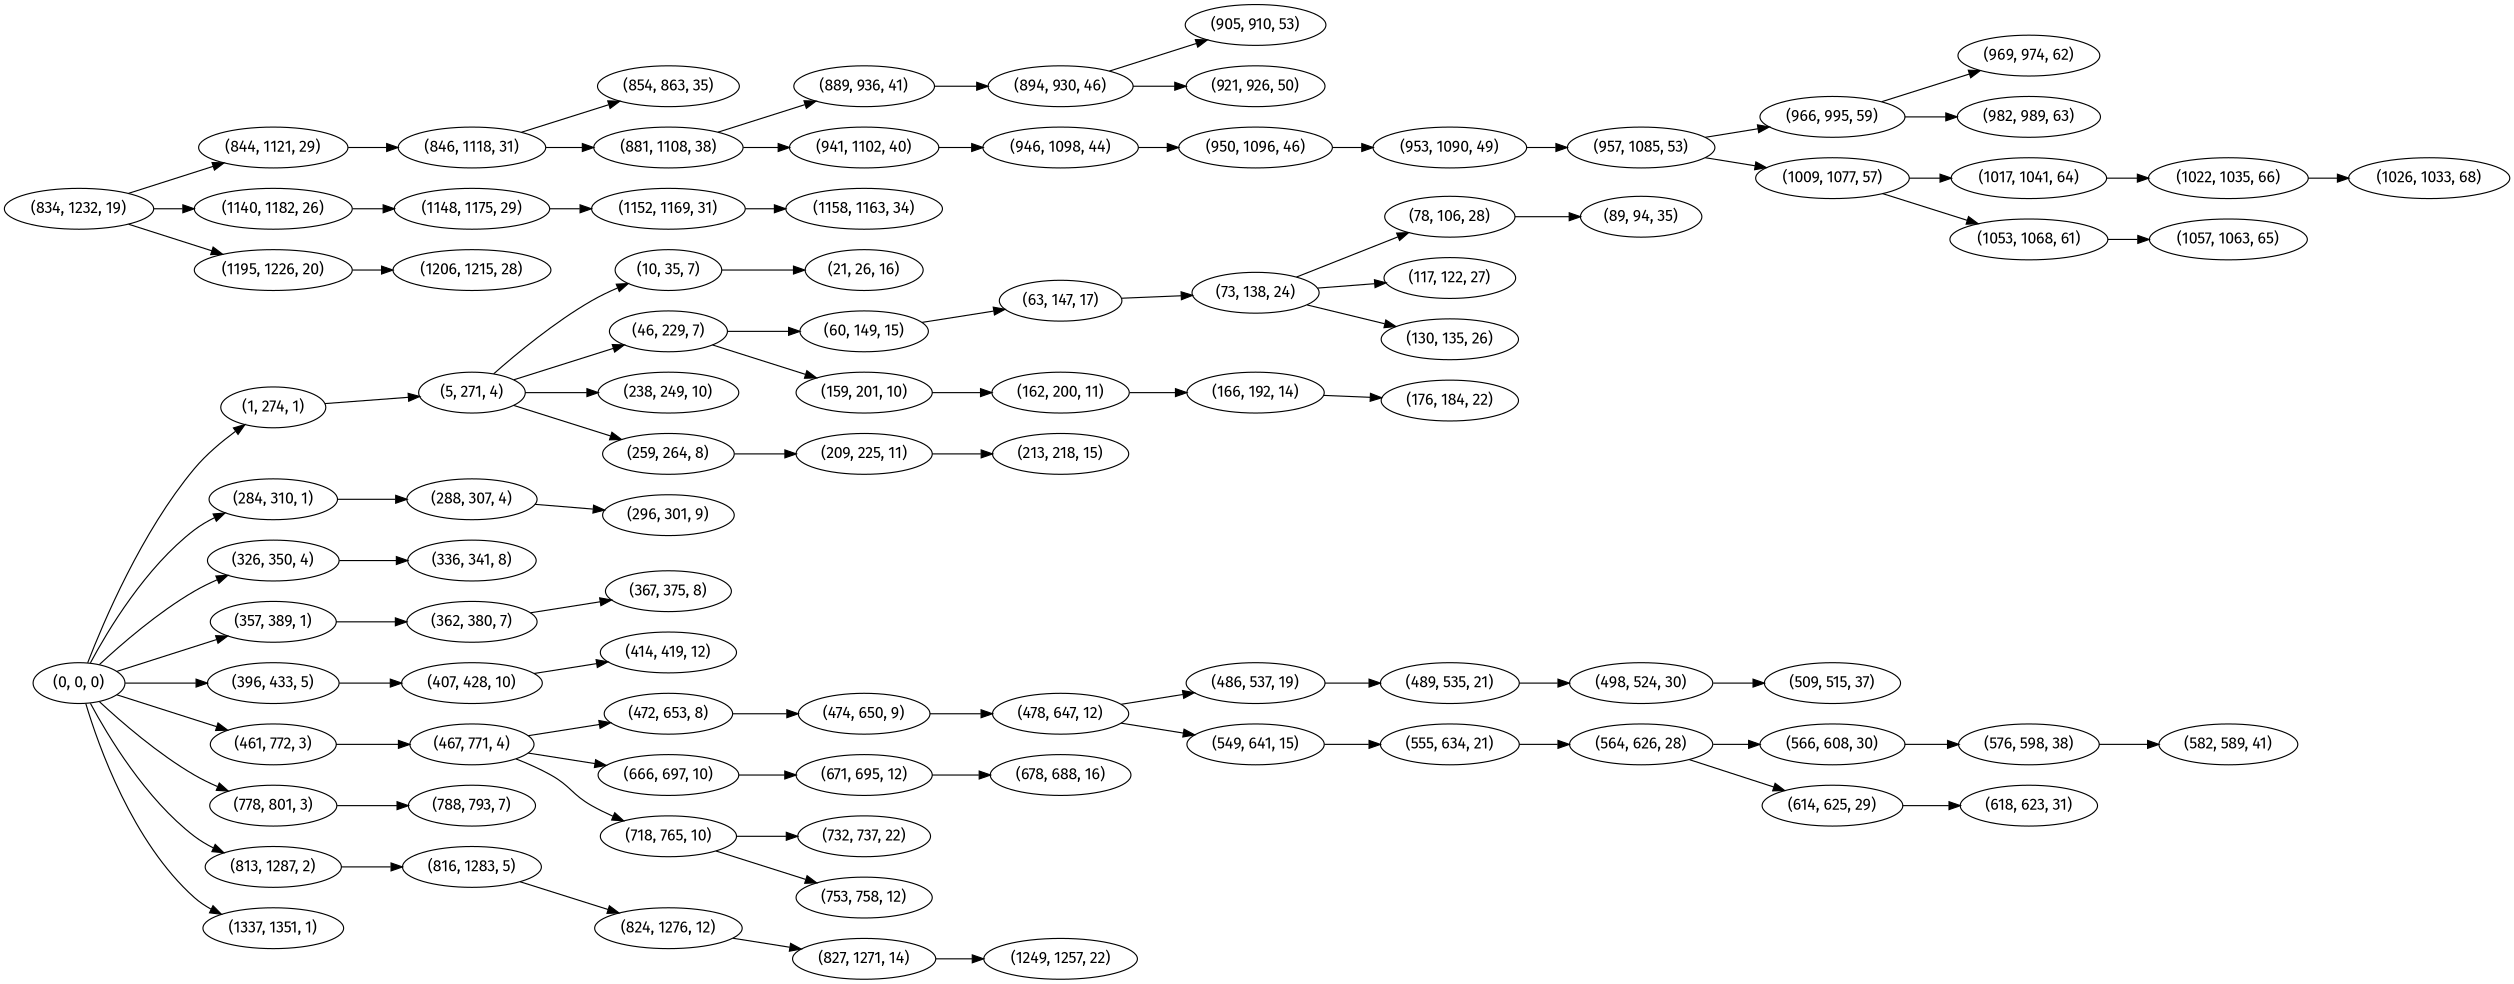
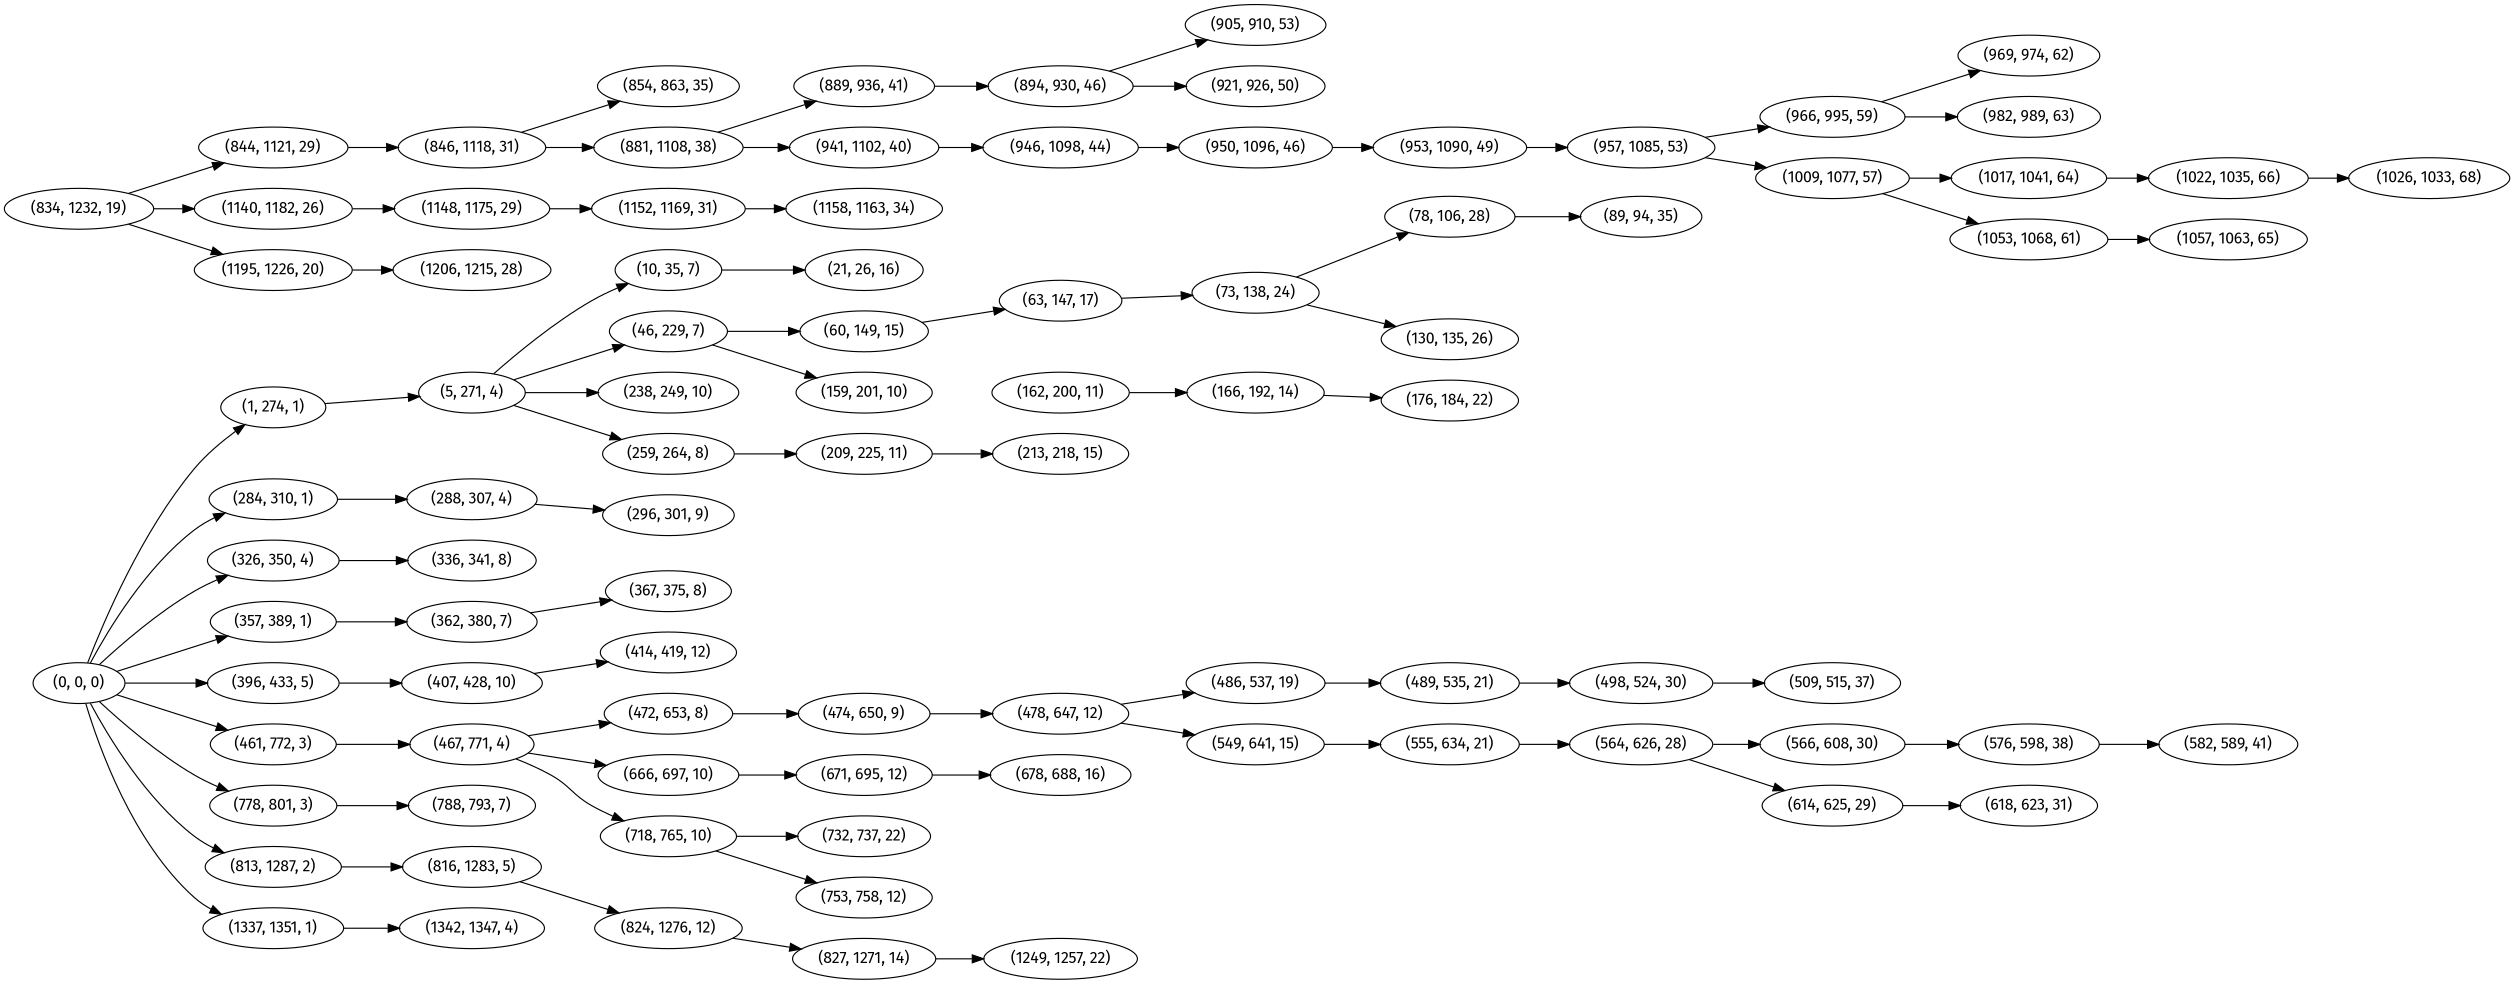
(1450, 278) -> none
(956, 393) -> none
none -> (472, 928)
